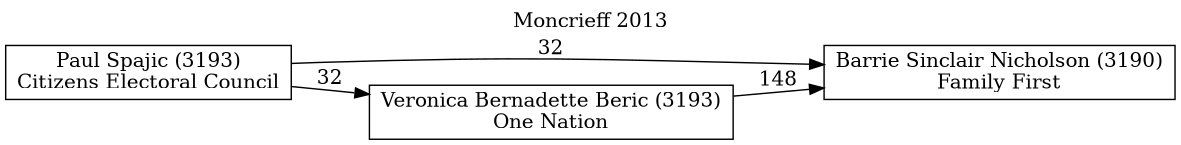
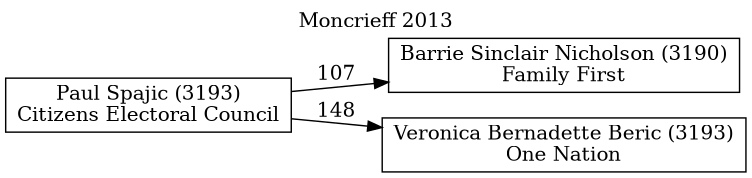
(551, 49) -> (337, 75)
(330, 79) -> (337, 112)
(771, 93) -> none
